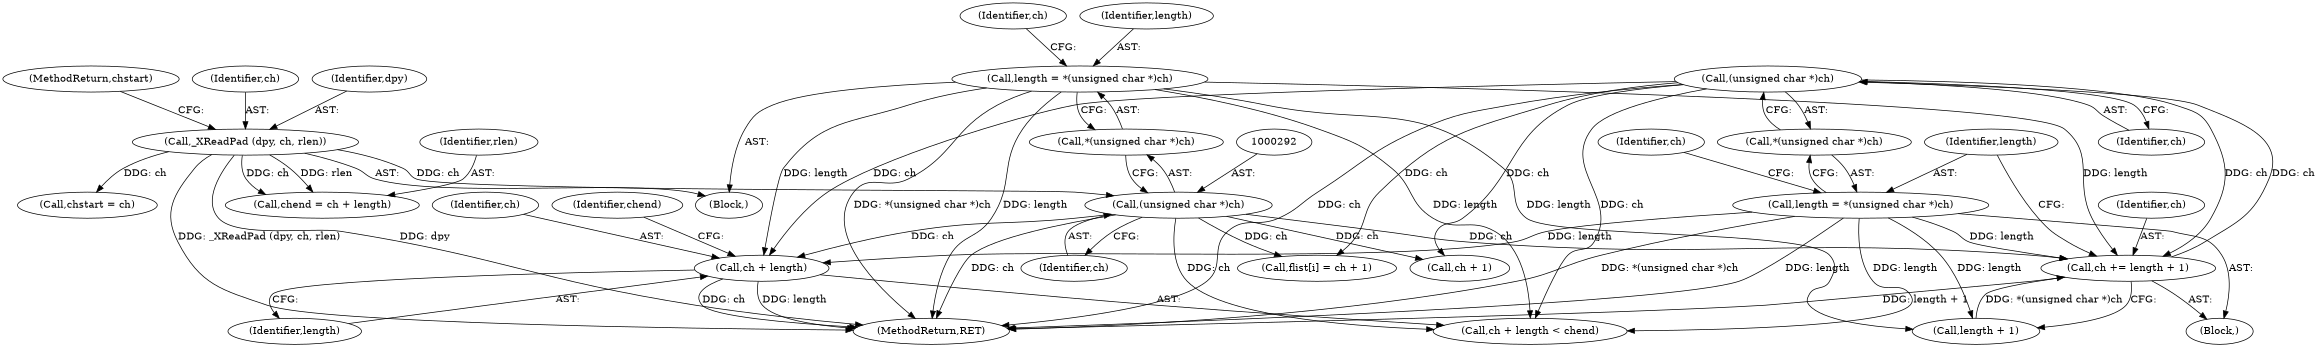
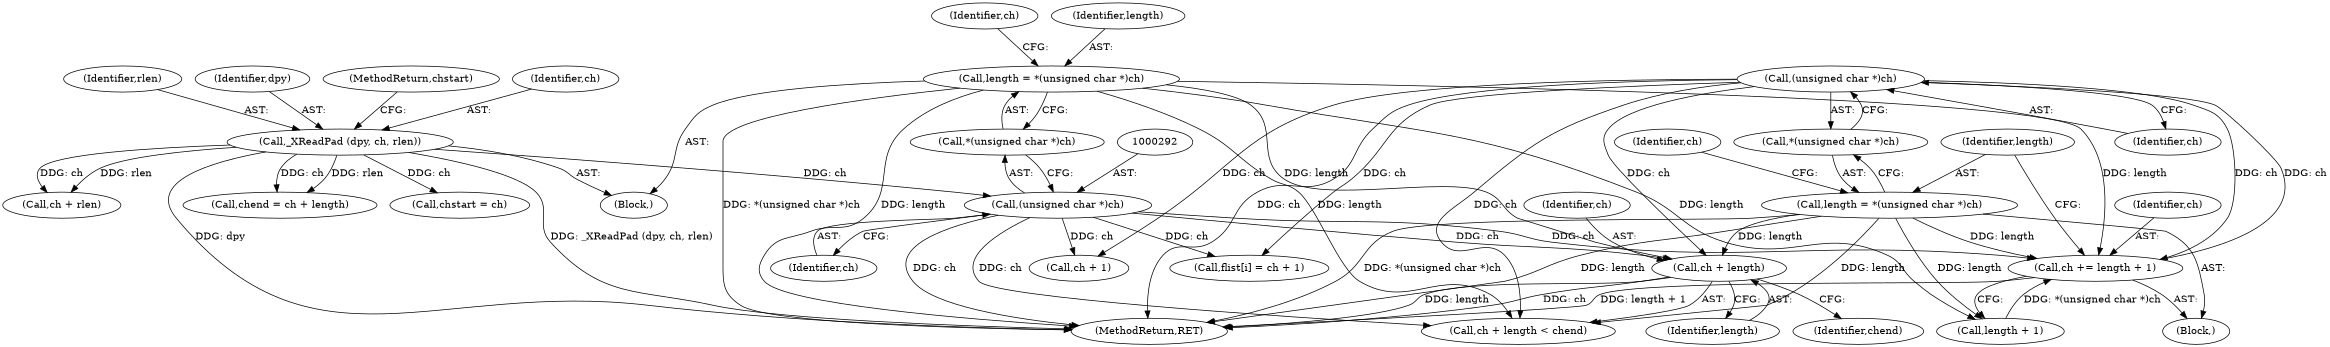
(464, 179) -> (225, 109)
none -> (62, 205)
(686, 235) -> (1799, 295)
